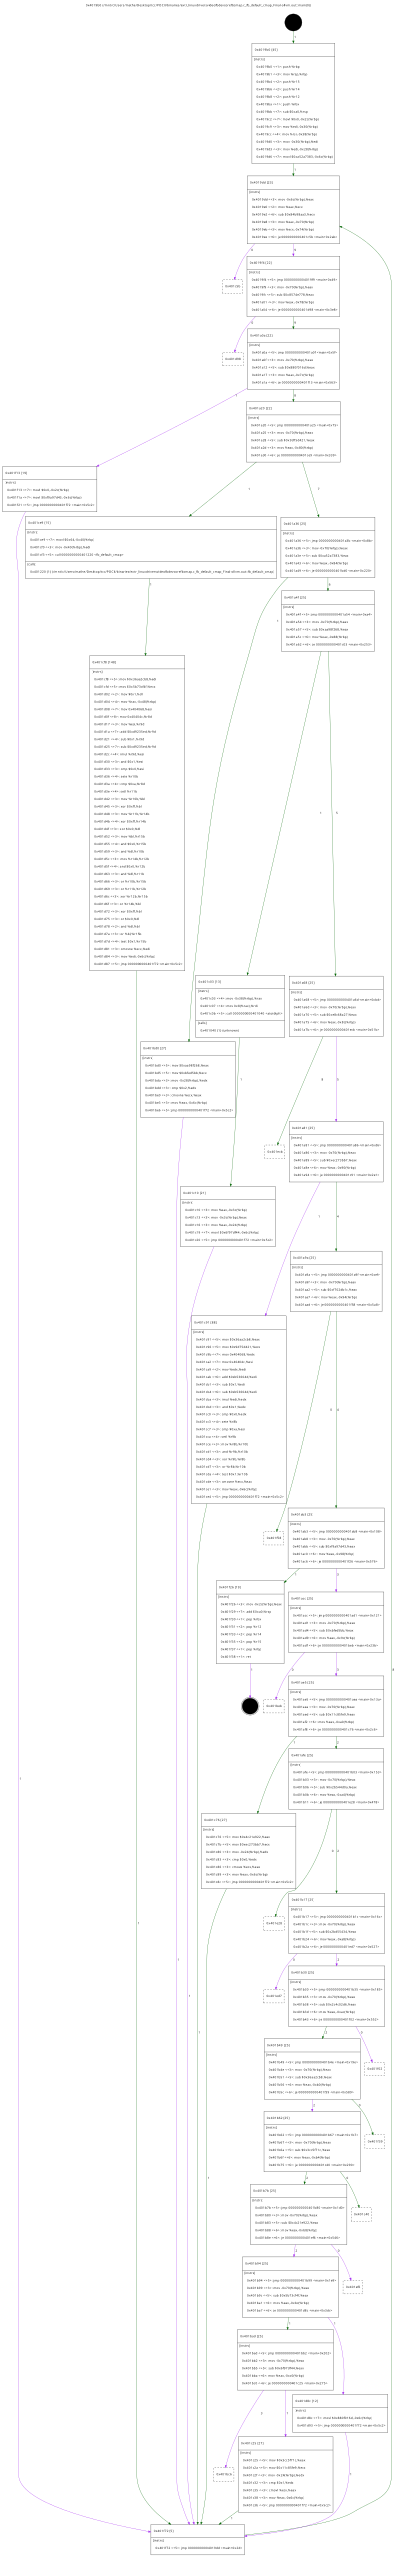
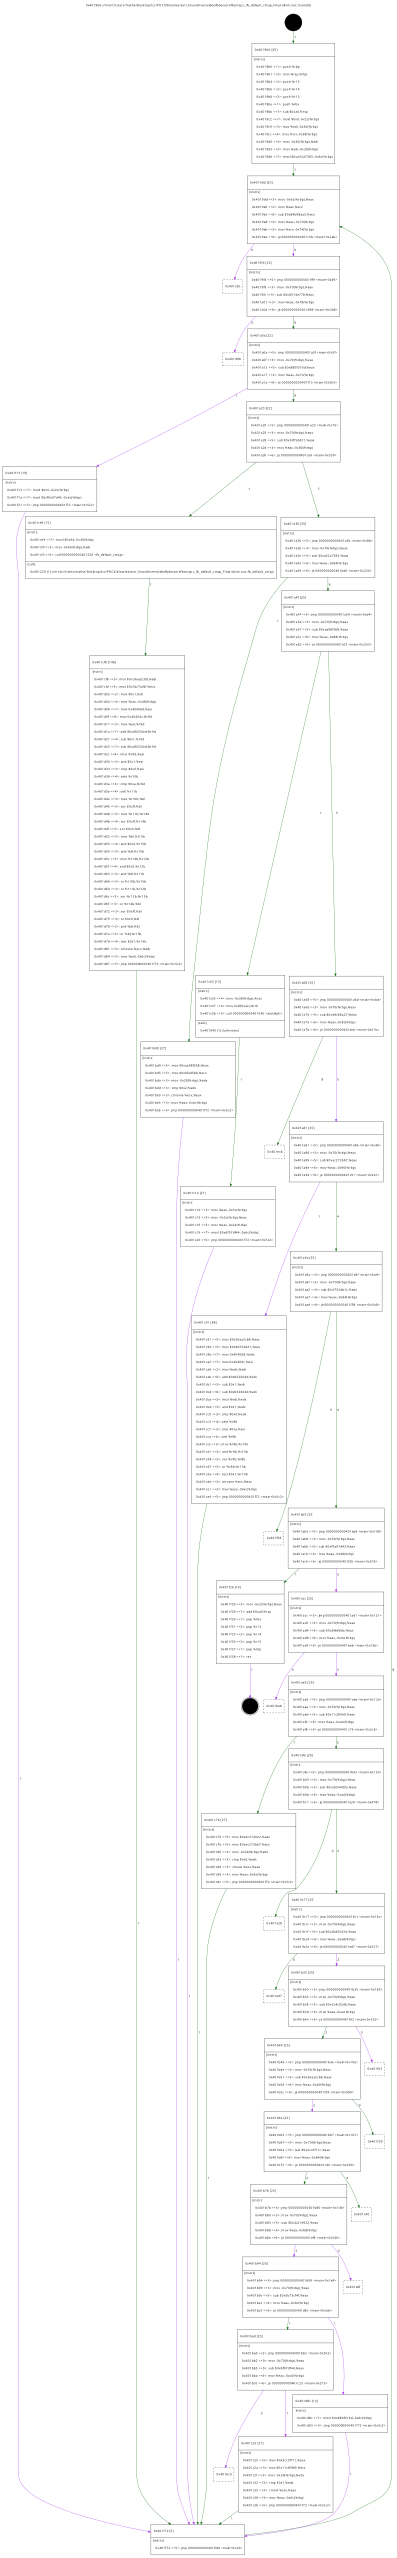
(284, 1969) -> (284, 1969)
